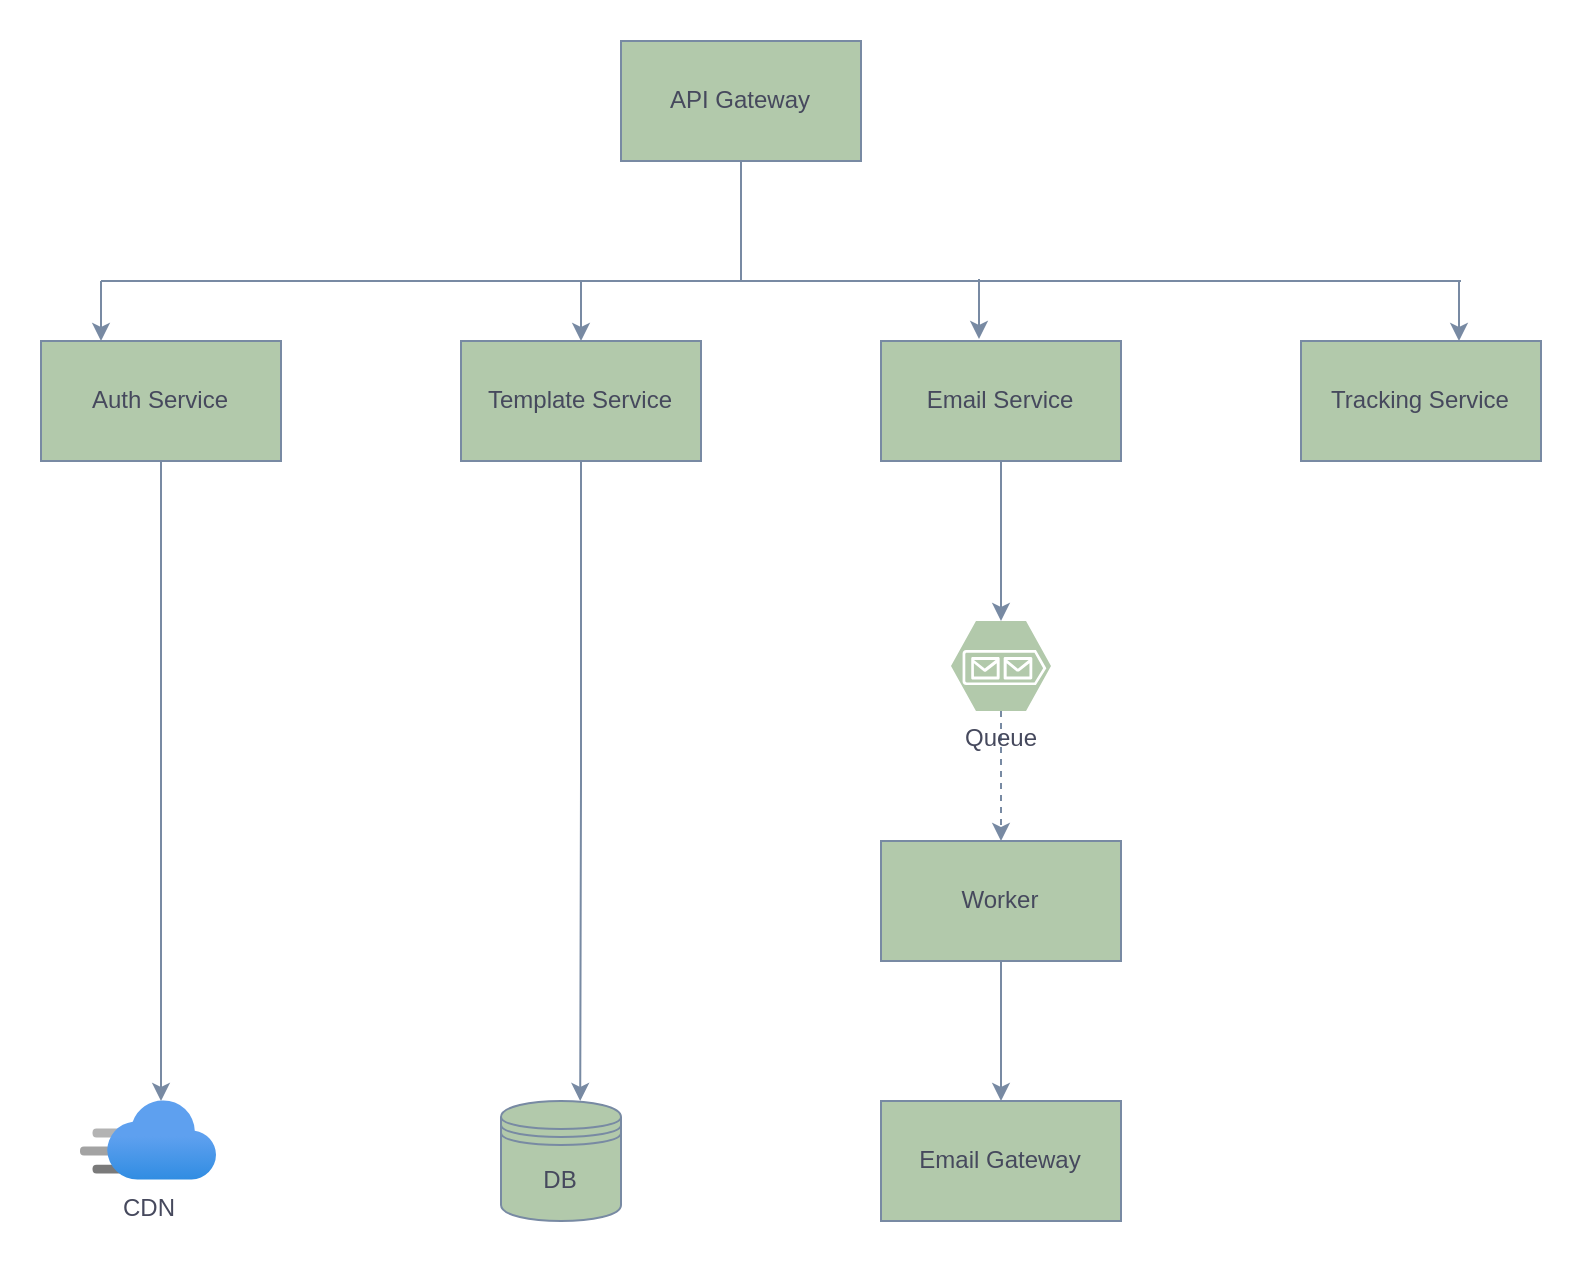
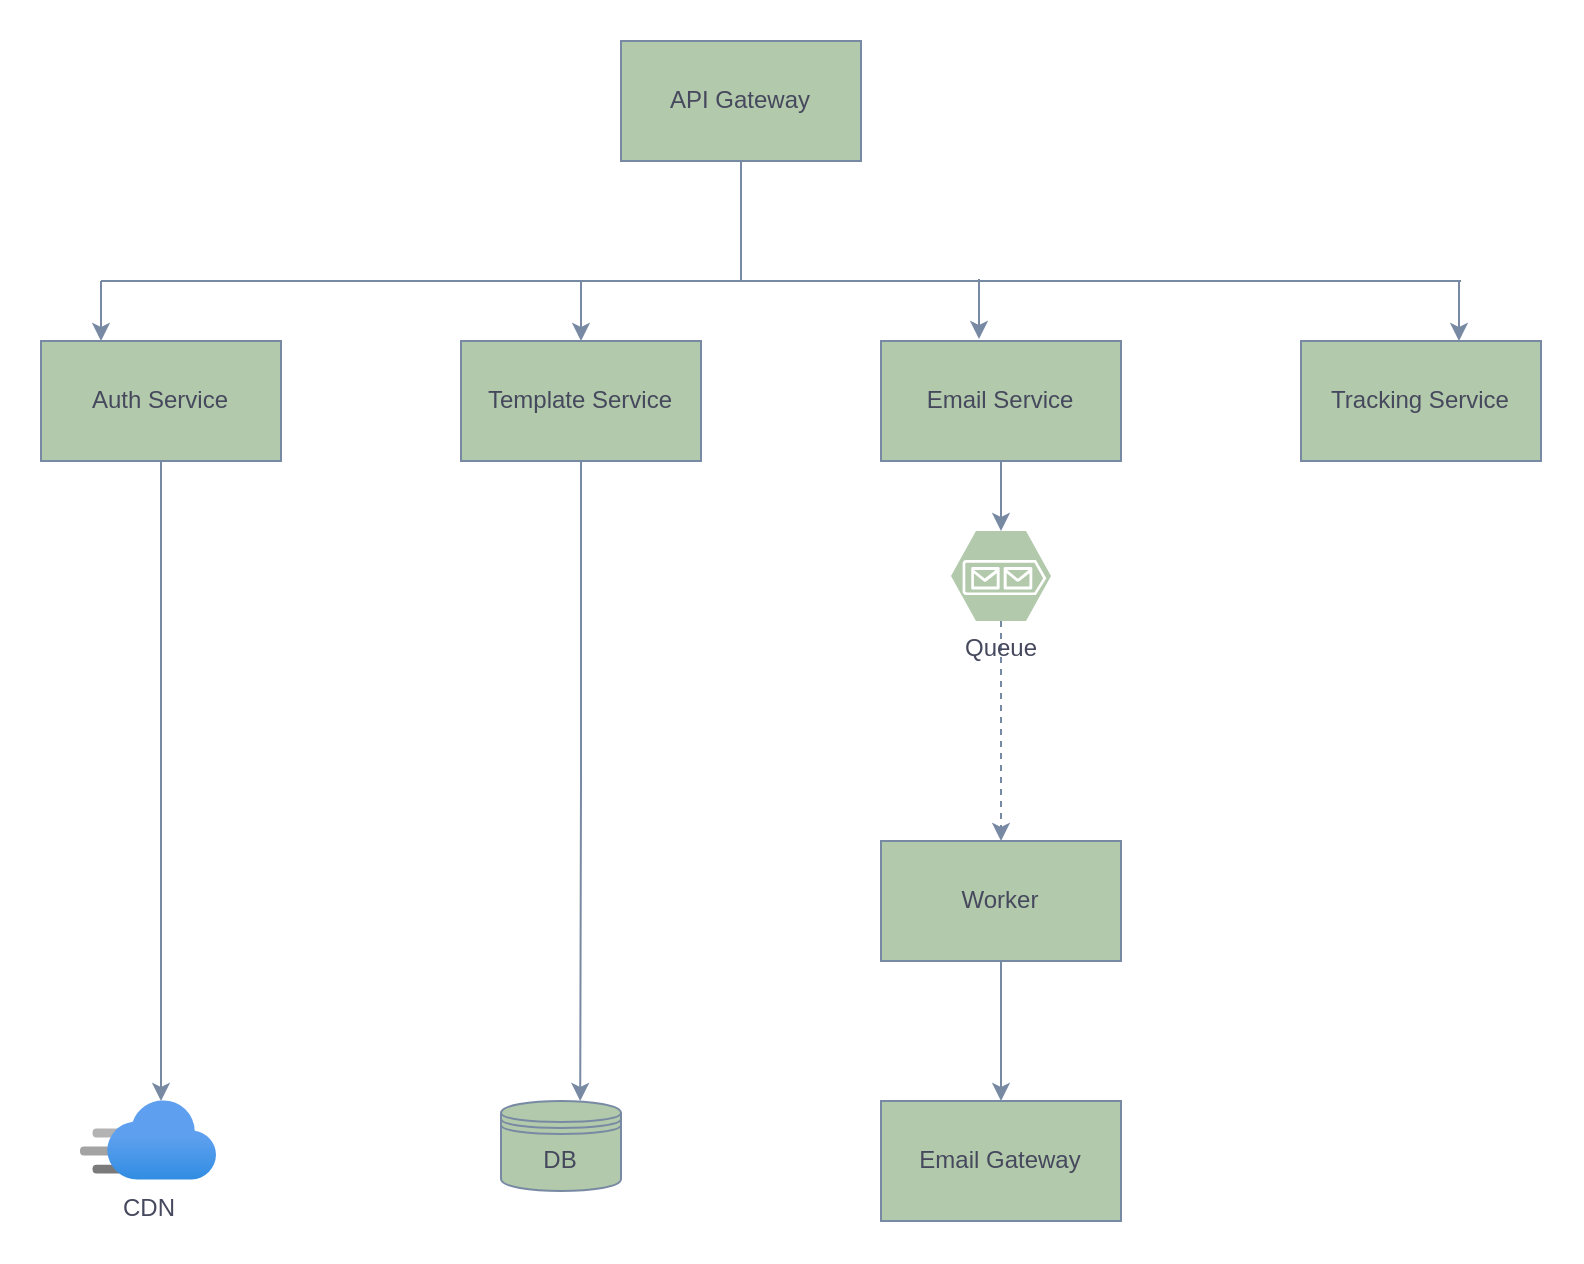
(1001, 666) -> (1001, 576)
(561, 1161) -> (561, 1146)
